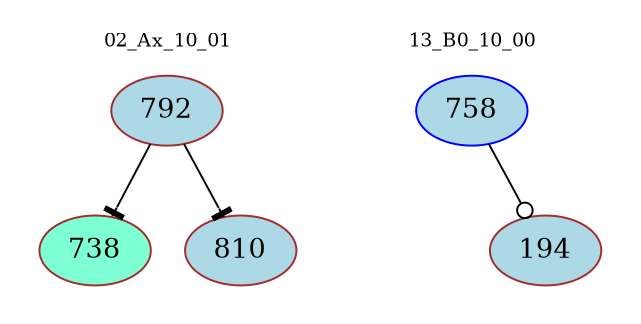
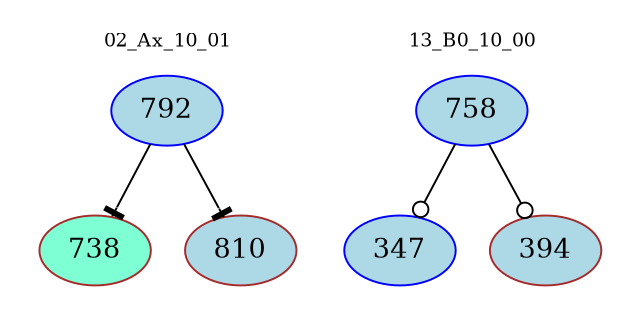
(167, 111) -> (167, 111)
none -> (400, 250)
(546, 250) -> (546, 250)
